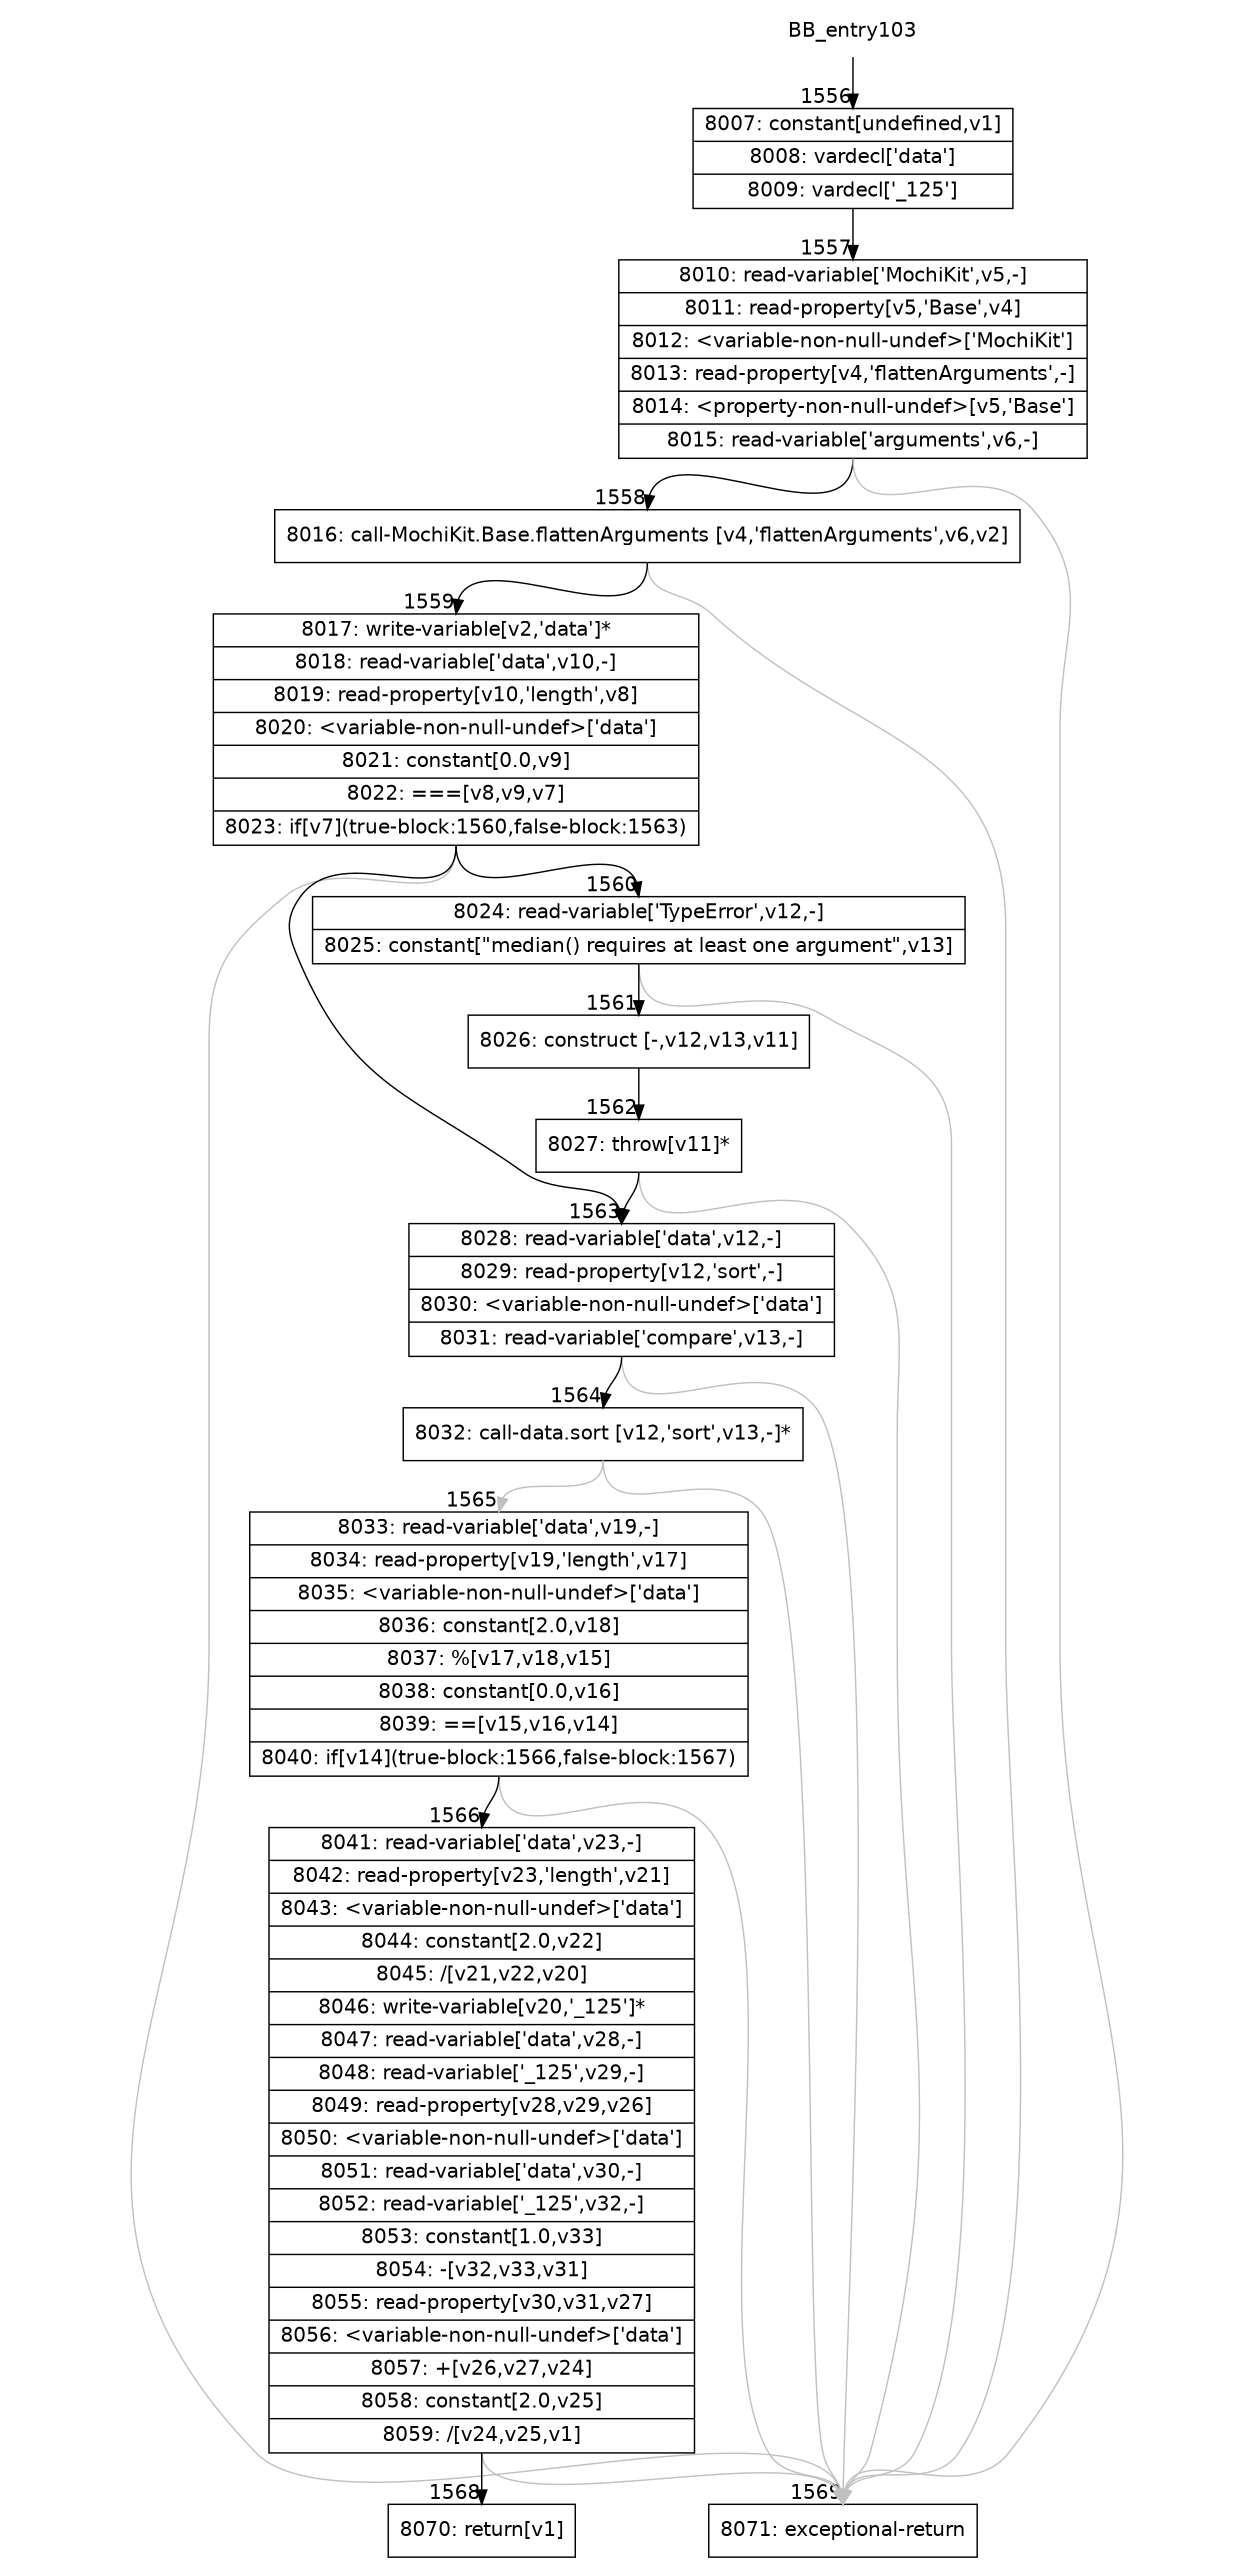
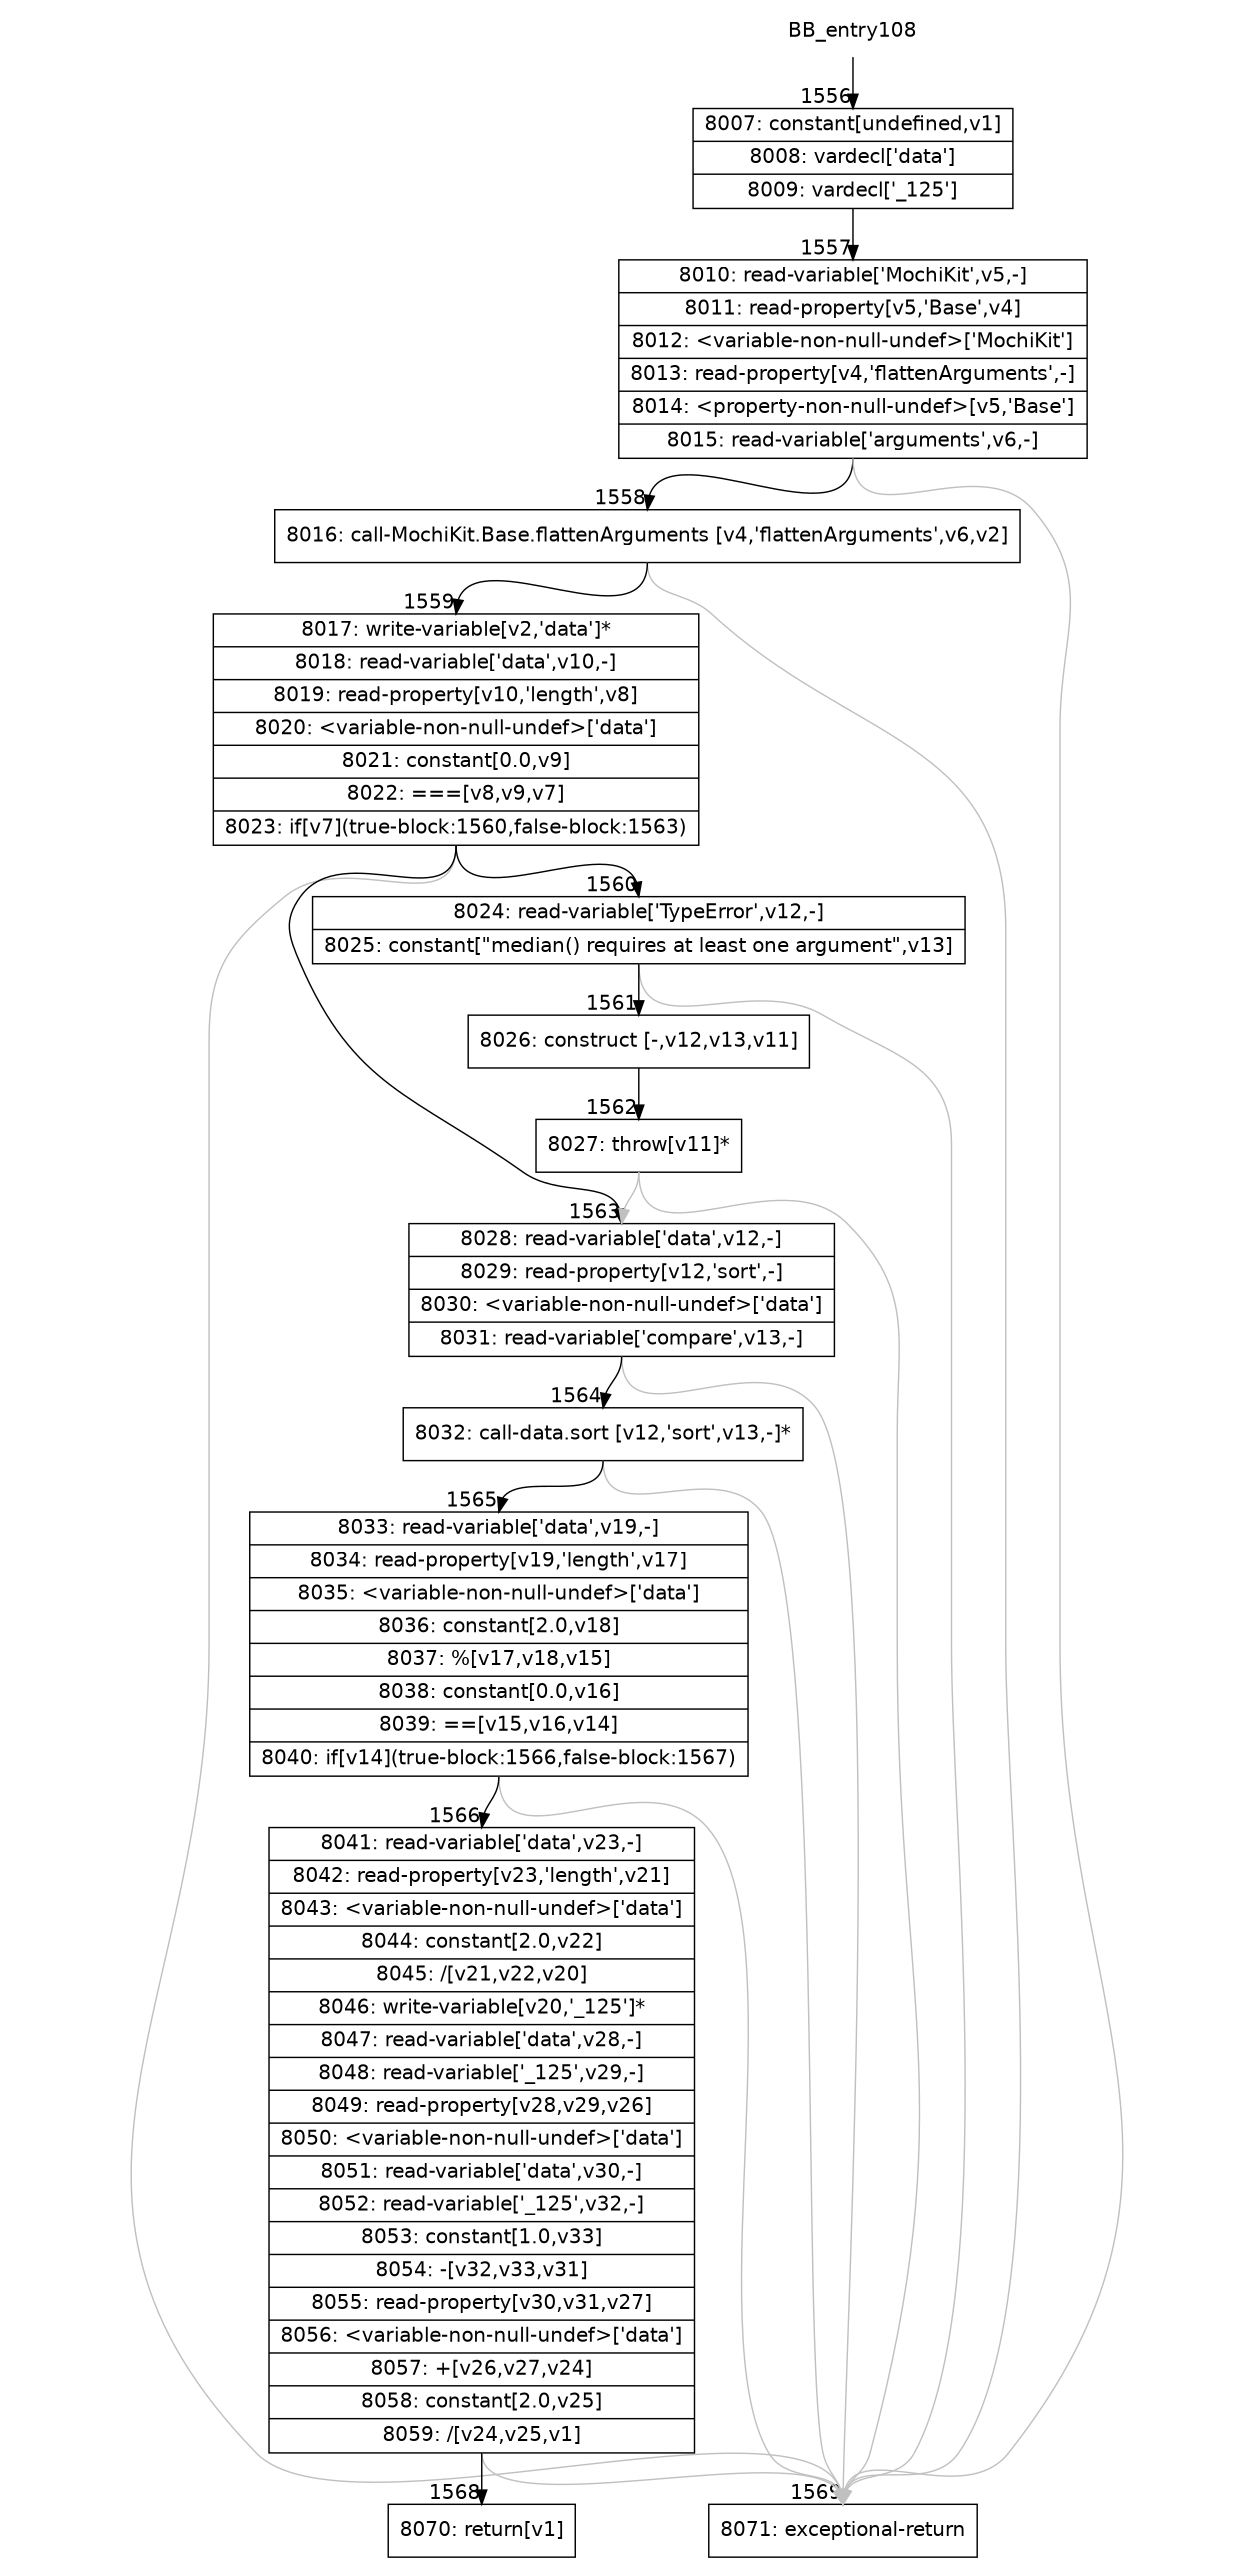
(853, 31) -> (853, 31)
(634, 1192) -> (634, 1192)
(558, 1486) -> (558, 1486)
